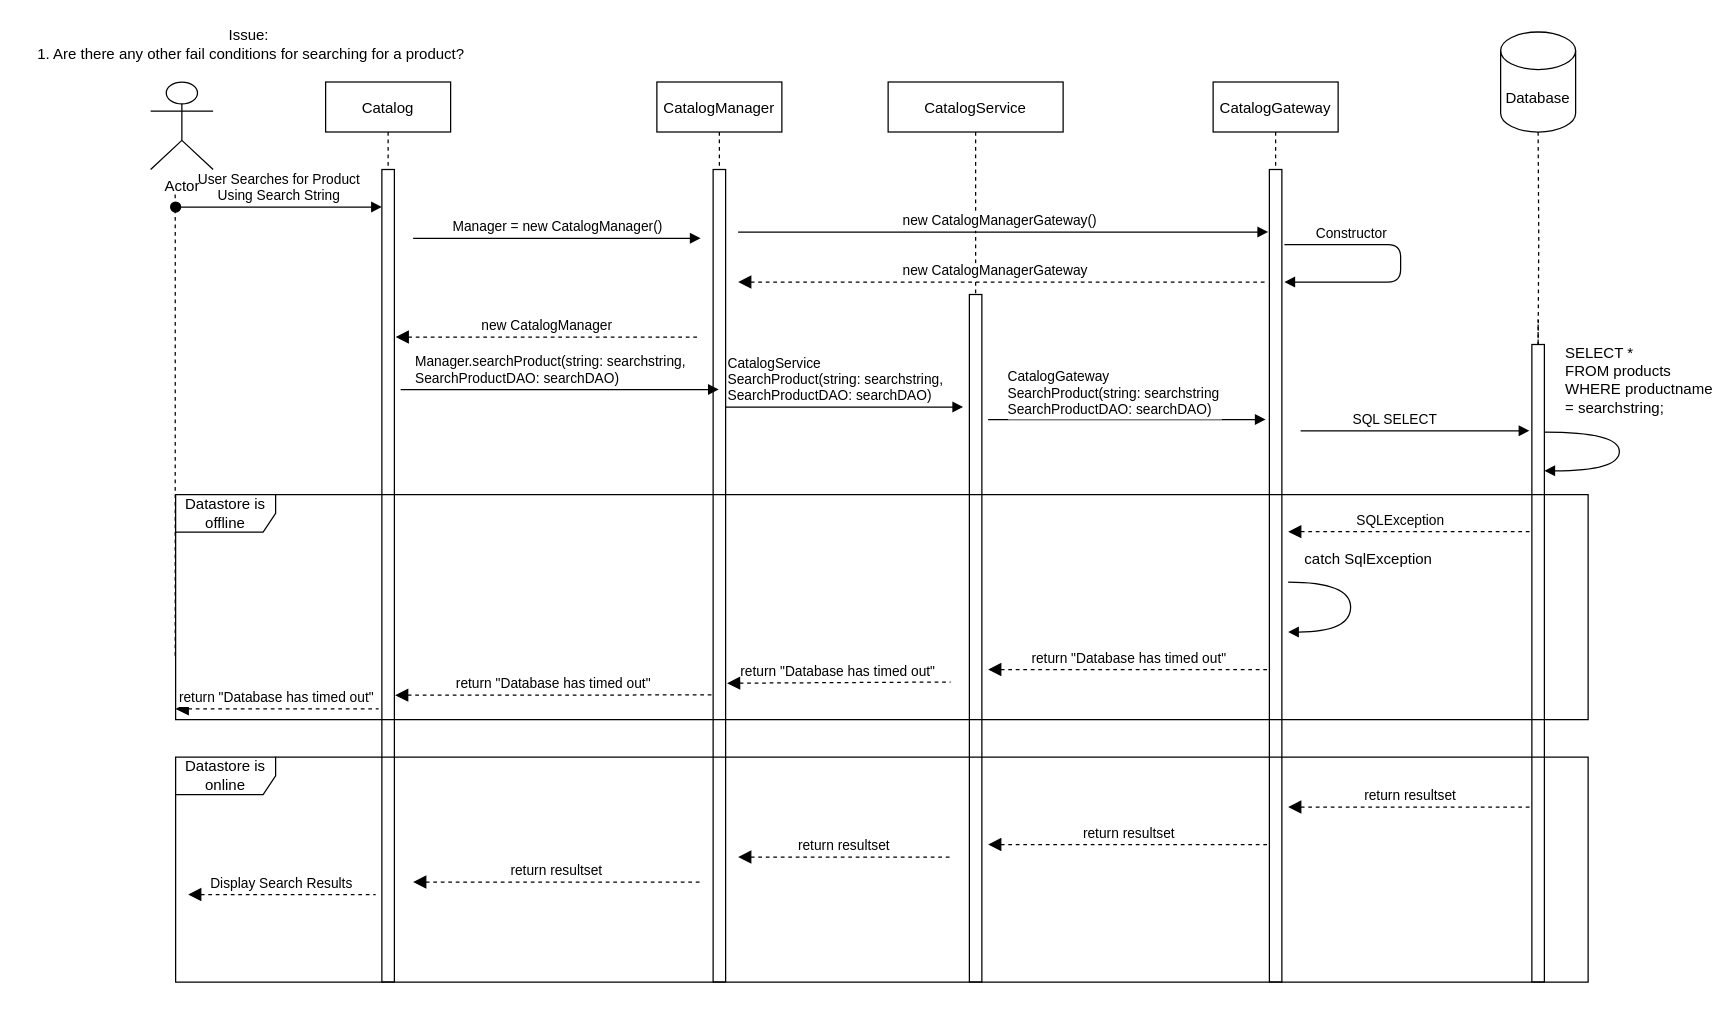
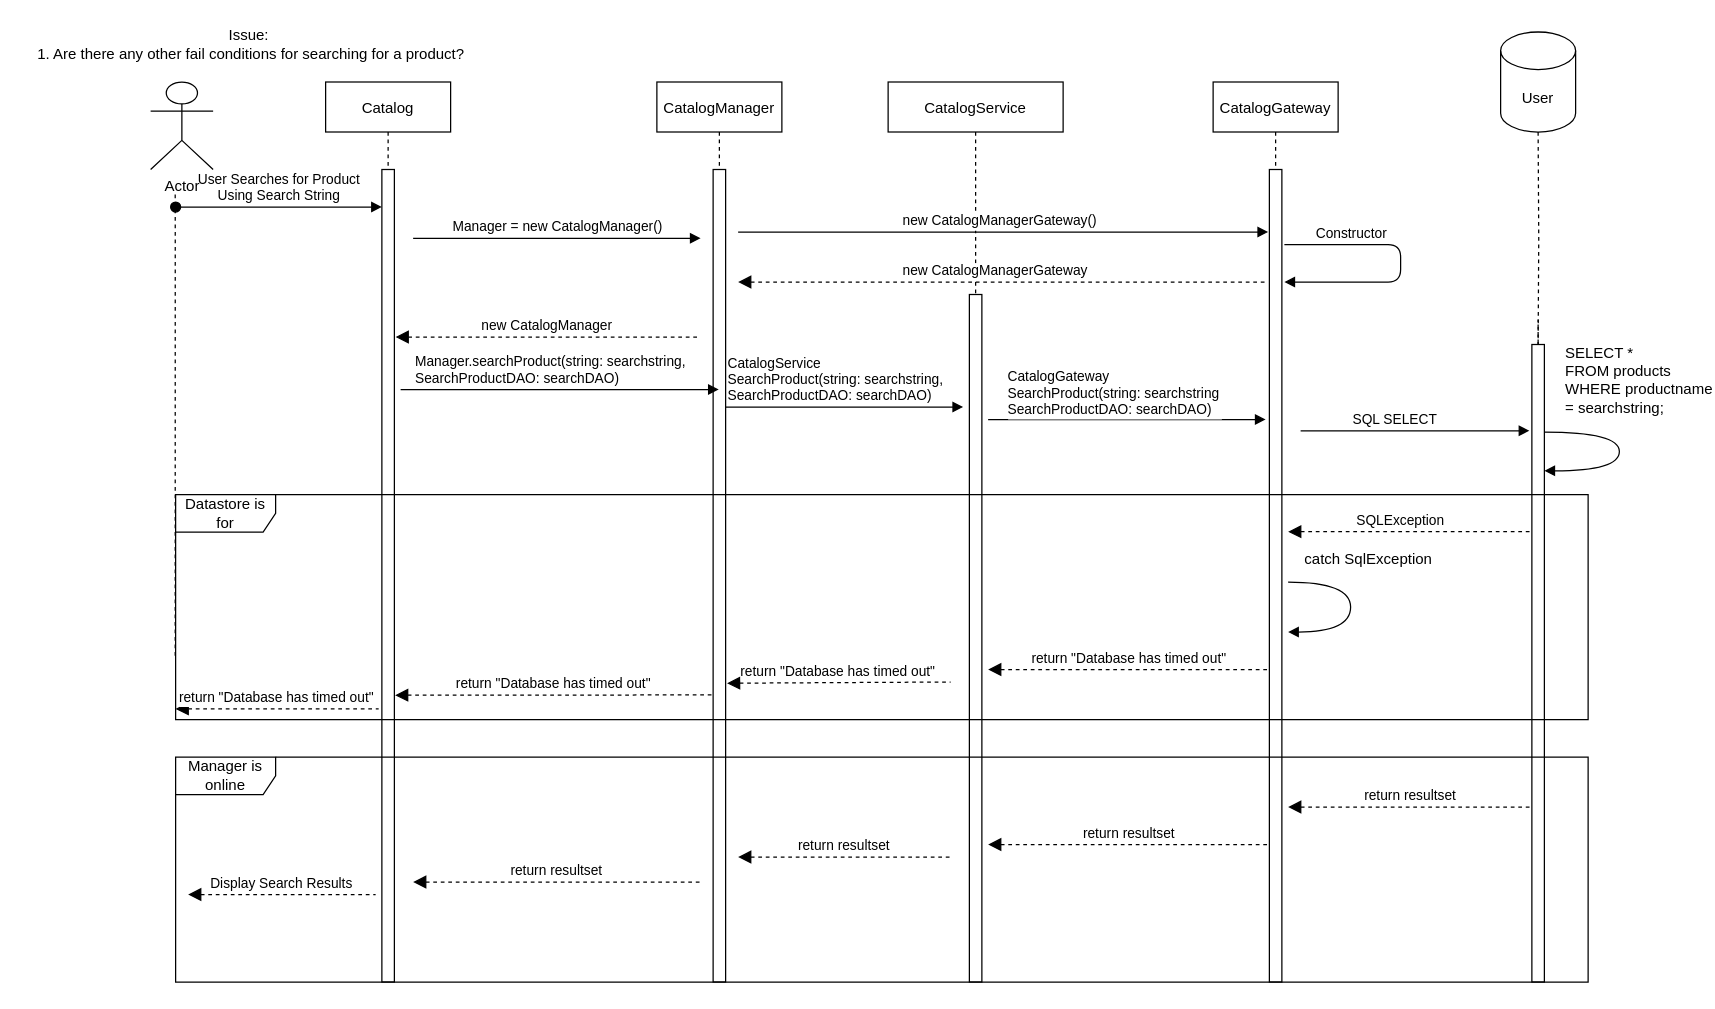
(1538, 98) -> (1538, 98)
(226, 513) -> (226, 513)
(226, 776) -> (226, 776)
